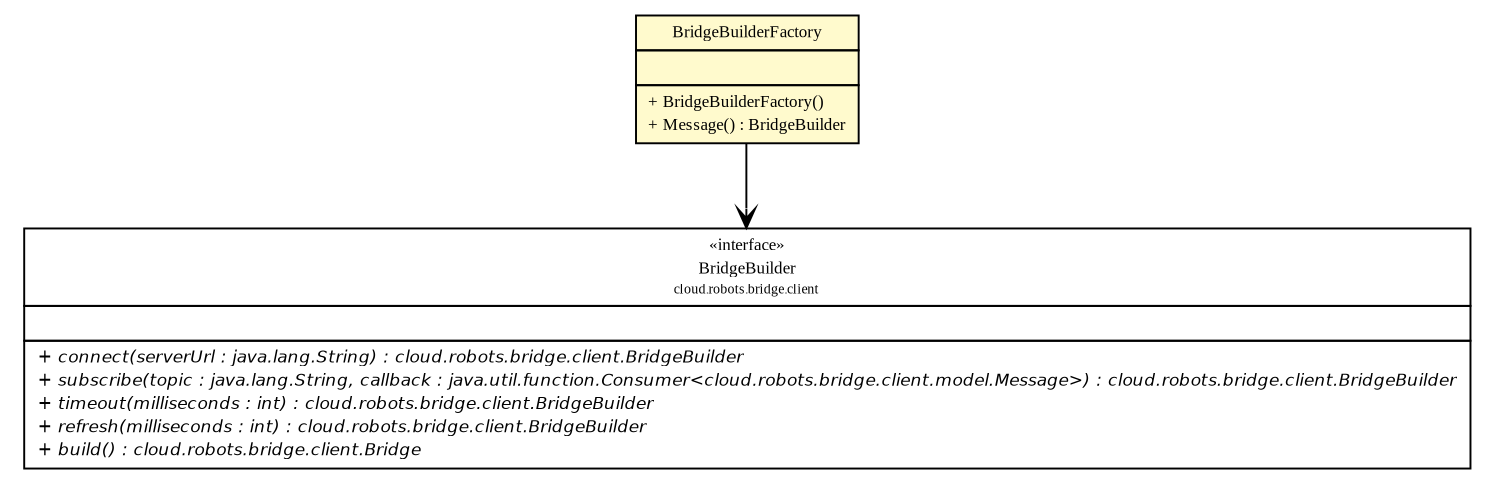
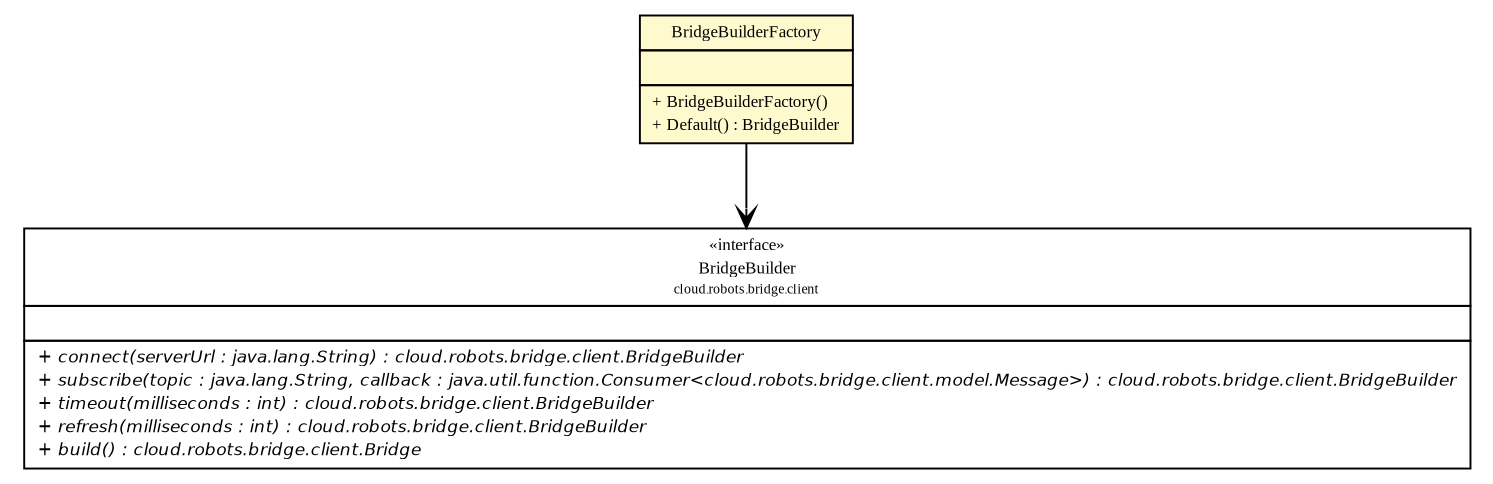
(747, 125) -> (746, 125)
